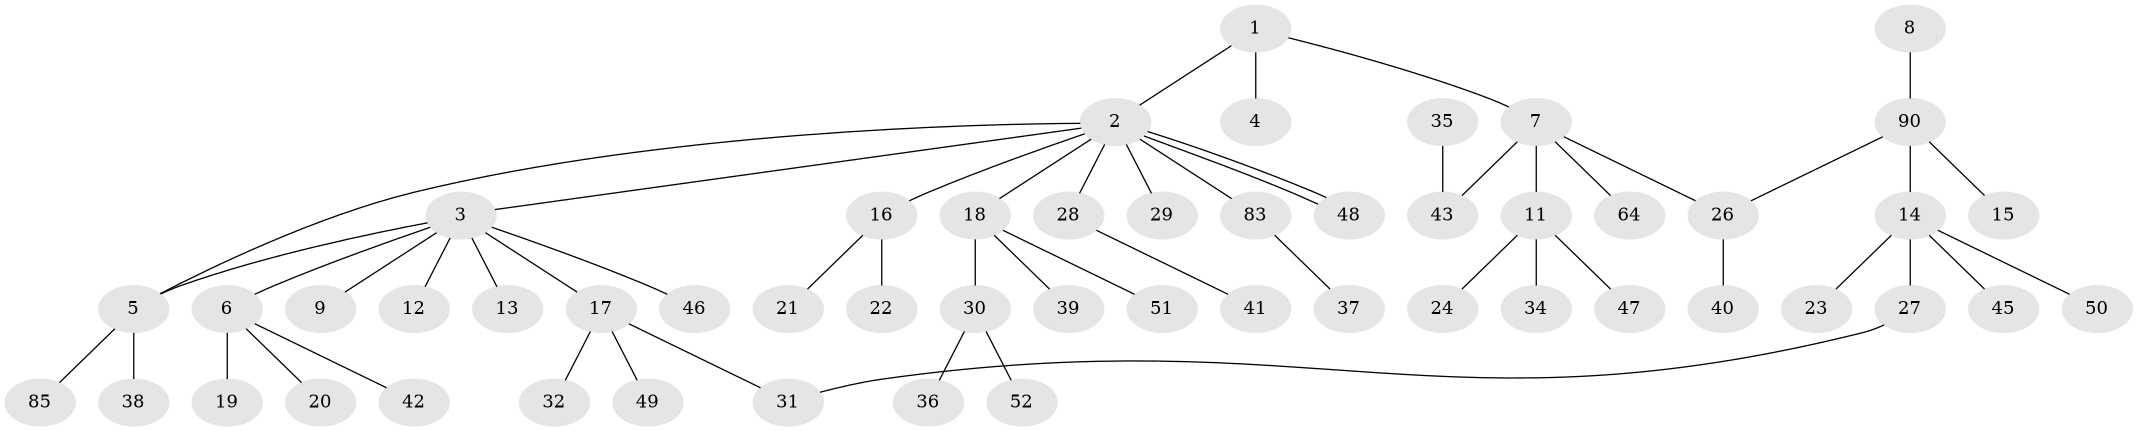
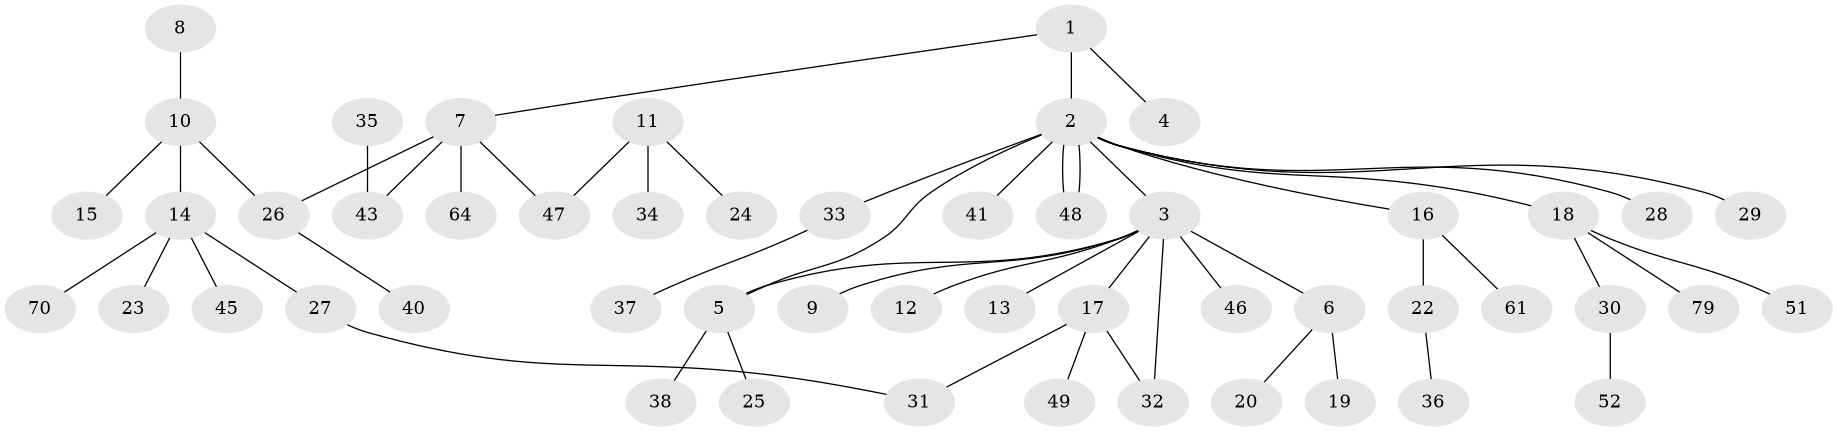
(1910, 122) -> (181, 122)
(1536, 169) -> (508, 169)
(1256, 216) -> (835, 216)
(1162, 262) -> (1025, 169)
(788, 309) -> (1517, 309)
(1069, 309) -> (1704, 309)
none -> (1159, 309)
(2097, 309) -> (40, 309)
(952, 356) -> (1428, 356)
(40, 403) -> (754, 403)
(414, 403) -> none
